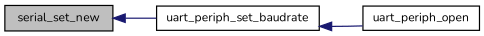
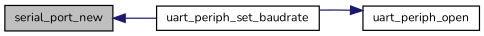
(59, 18) -> (59, 18)
(347, 26) -> (335, 10)
